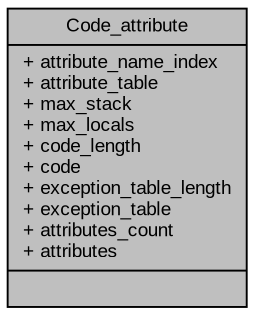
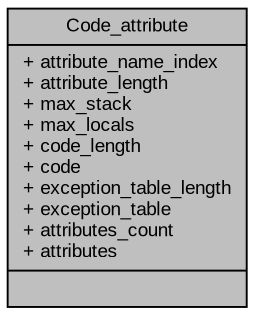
(91, 83) -> (96, 83)
